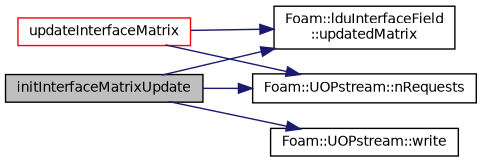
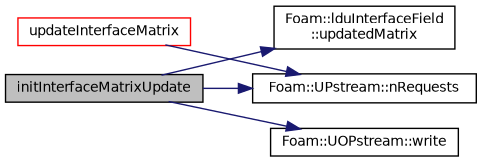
(225, 30) -> none
(364, 88) -> (364, 88)
